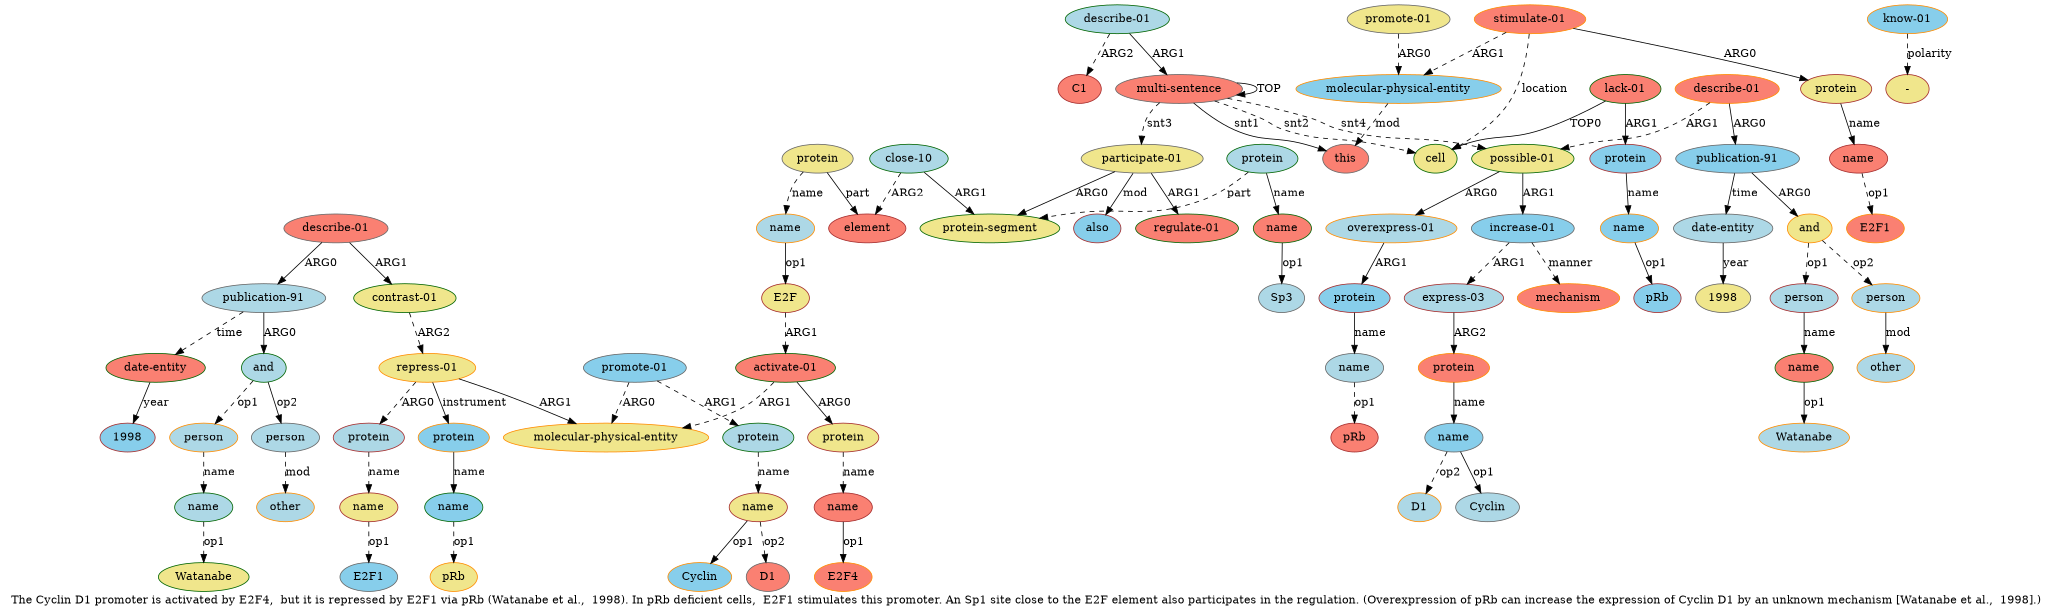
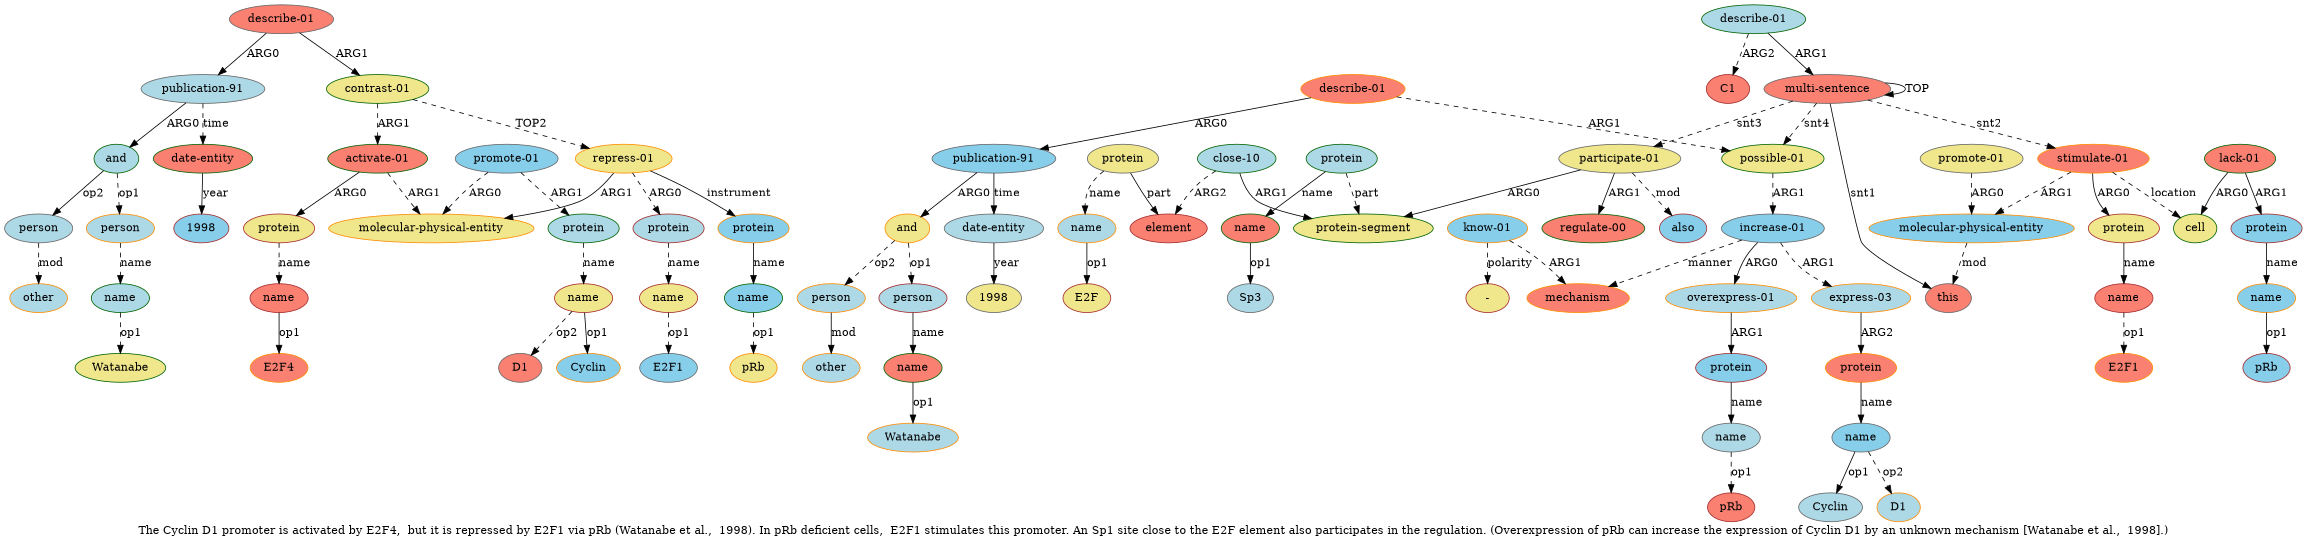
(1586, 124) -> (2232, 194)
(1308, 136) -> (1958, 123)
(1523, 190) -> (1773, 190)
(1122, 191) -> (1649, 191)
(1461, 191) -> (1745, 258)
(1187, 228) -> (1593, 228)
none -> (1536, 258)
(1454, 298) -> (1861, 298)
(786, 329) -> (378, 120)
(434, 333) -> (532, 124)
